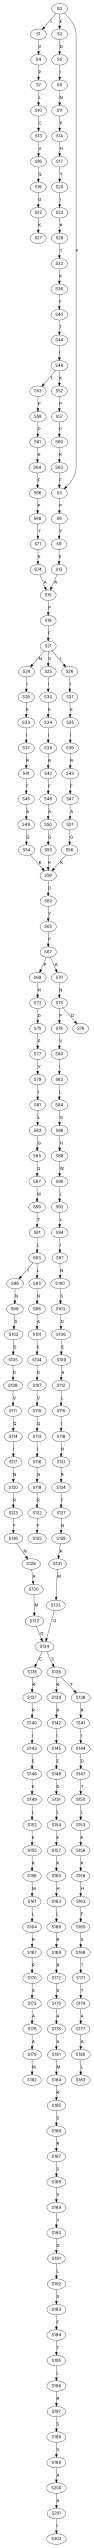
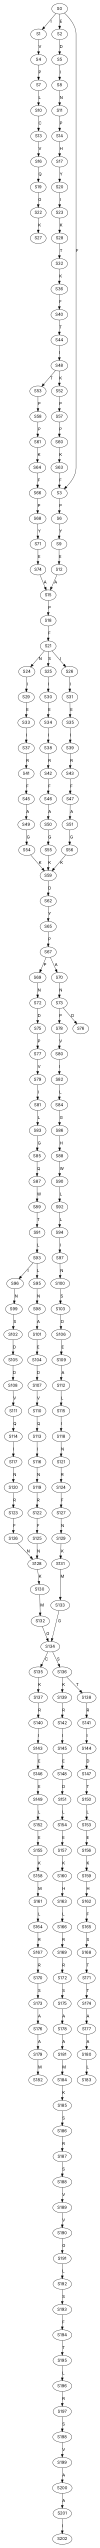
none -> (37, 1550)
